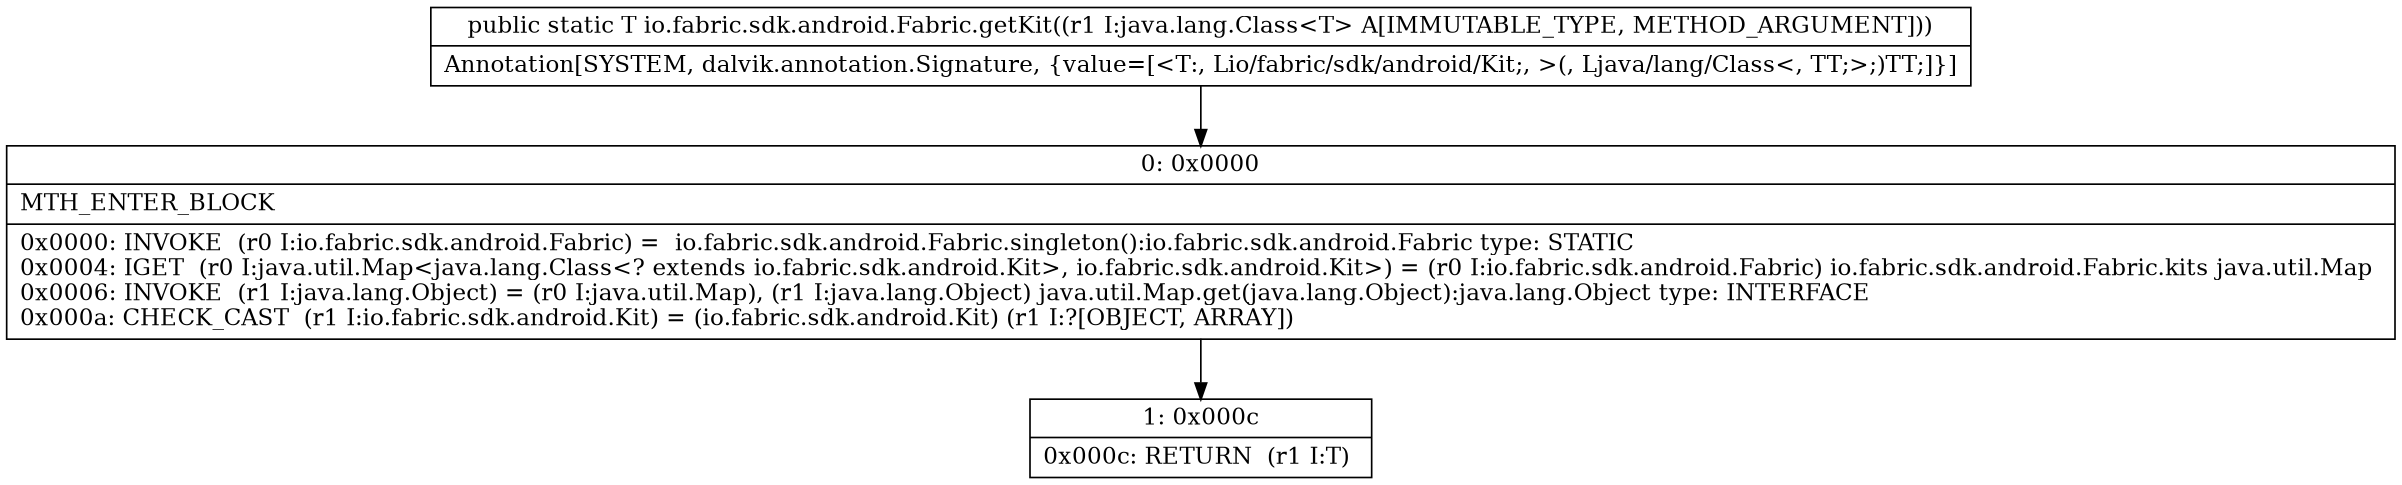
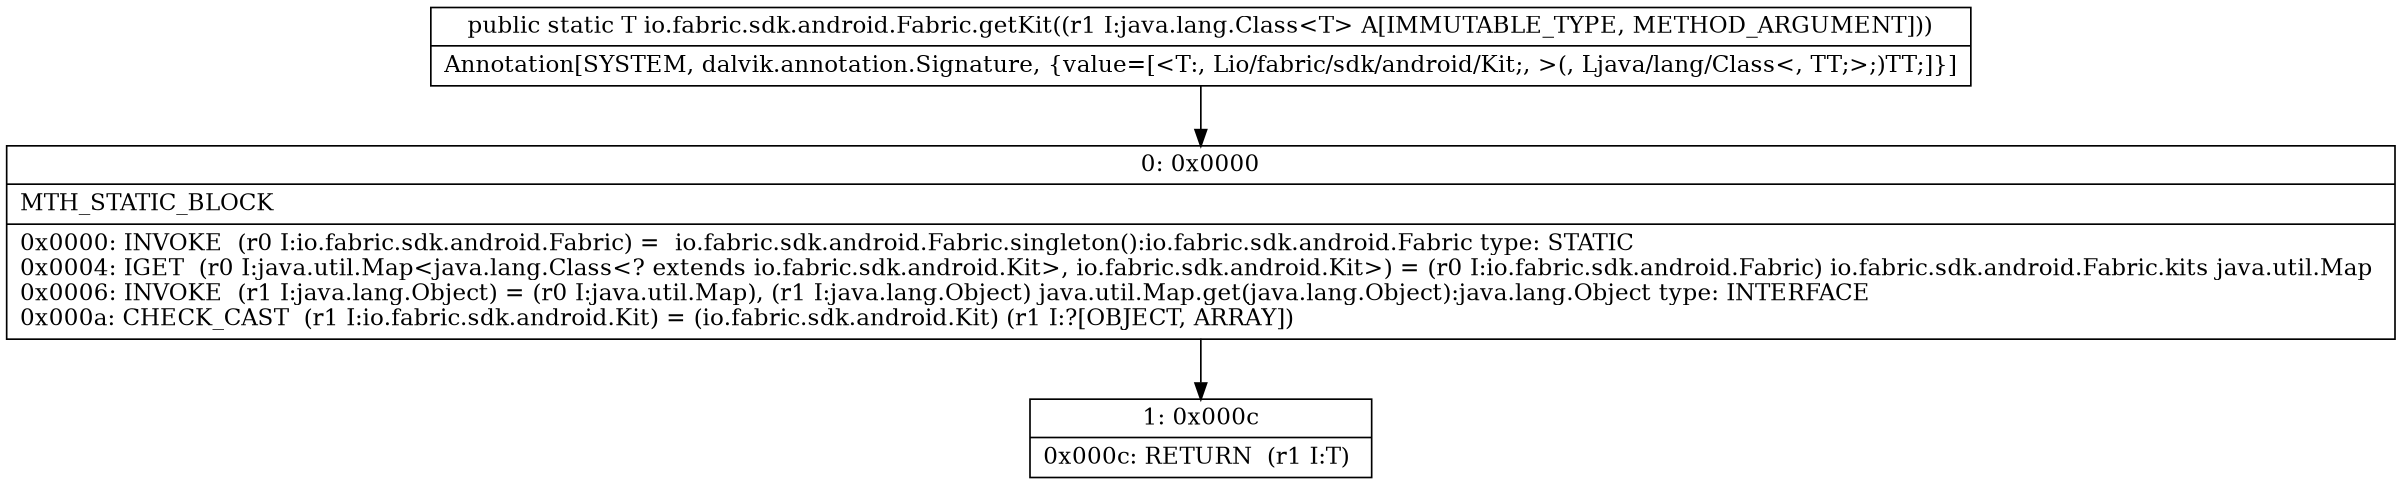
(148, 203) -> (148, 203)
